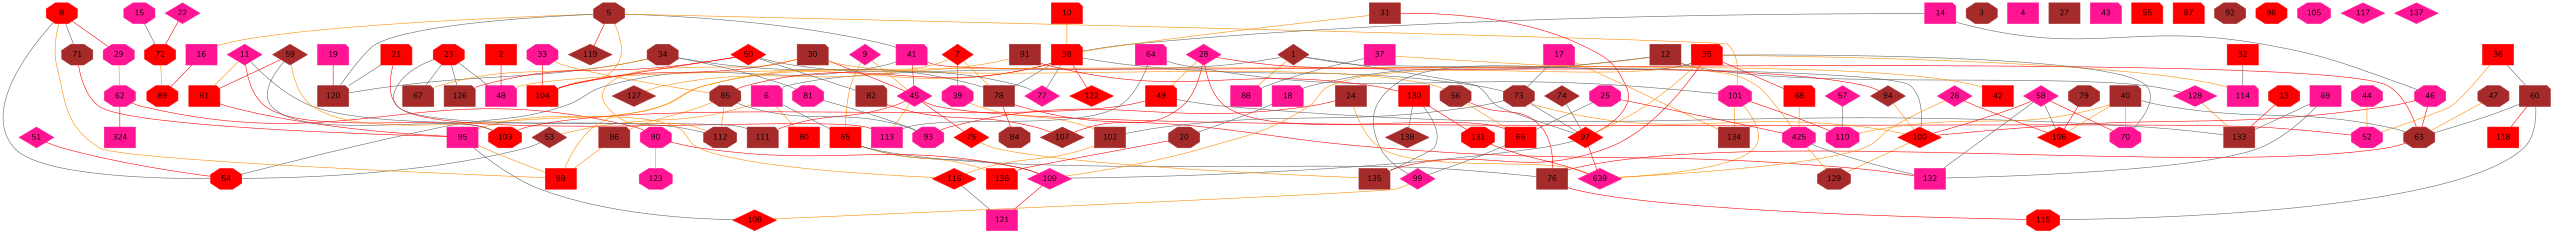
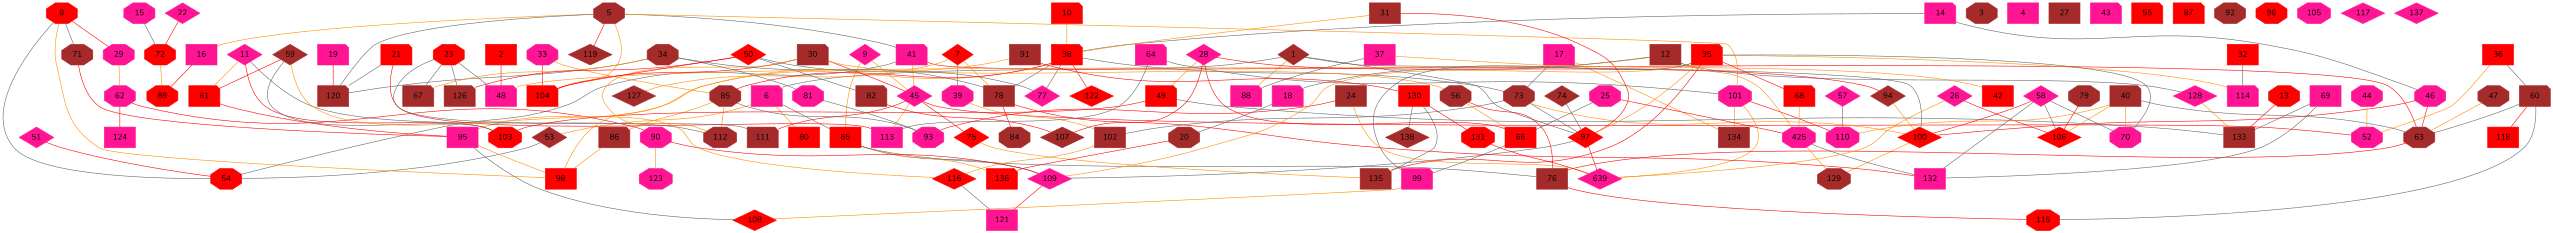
(913, 76) -> (913, 76)
(2082, 116) -> (2082, 116)
(120, 137) -> (120, 137)
(1418, 179) -> (1417, 179)
